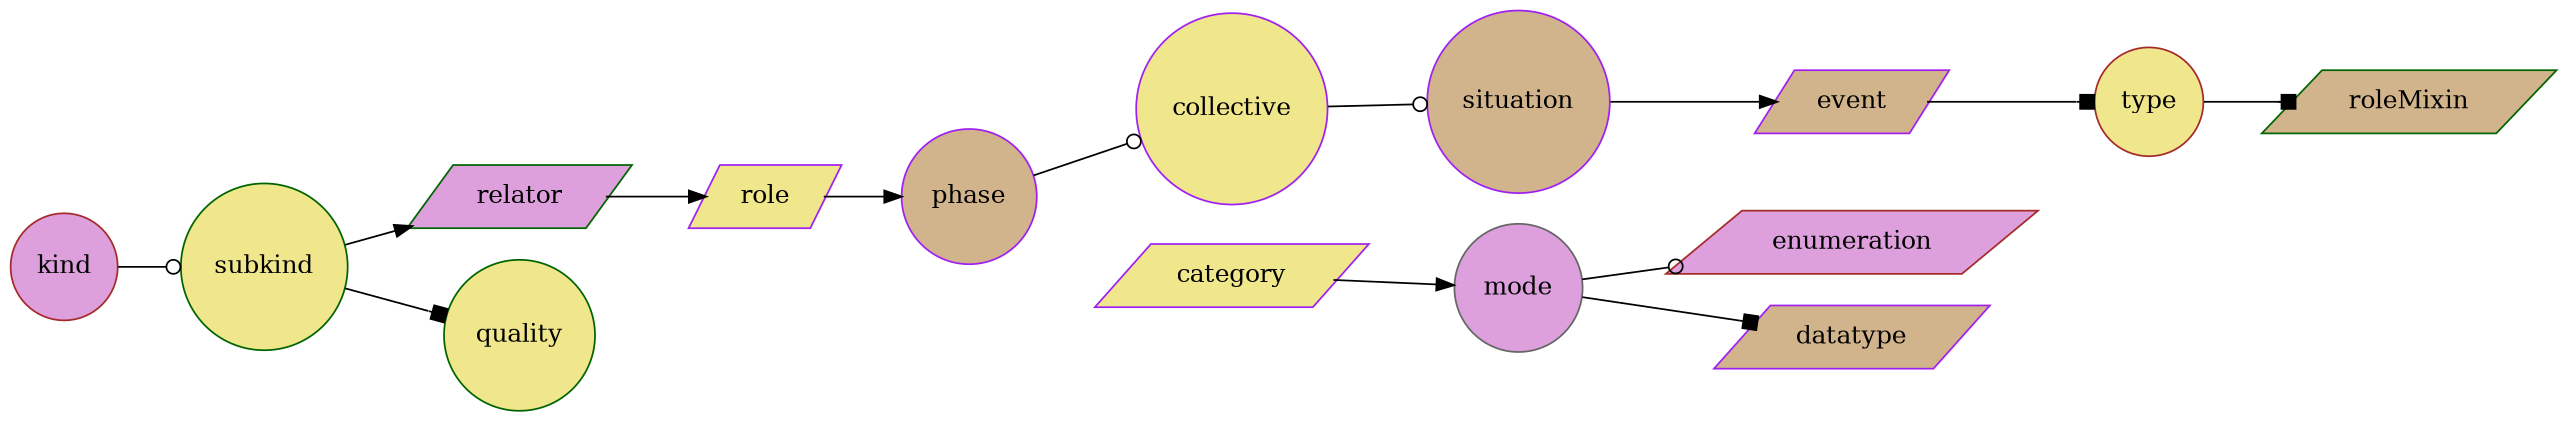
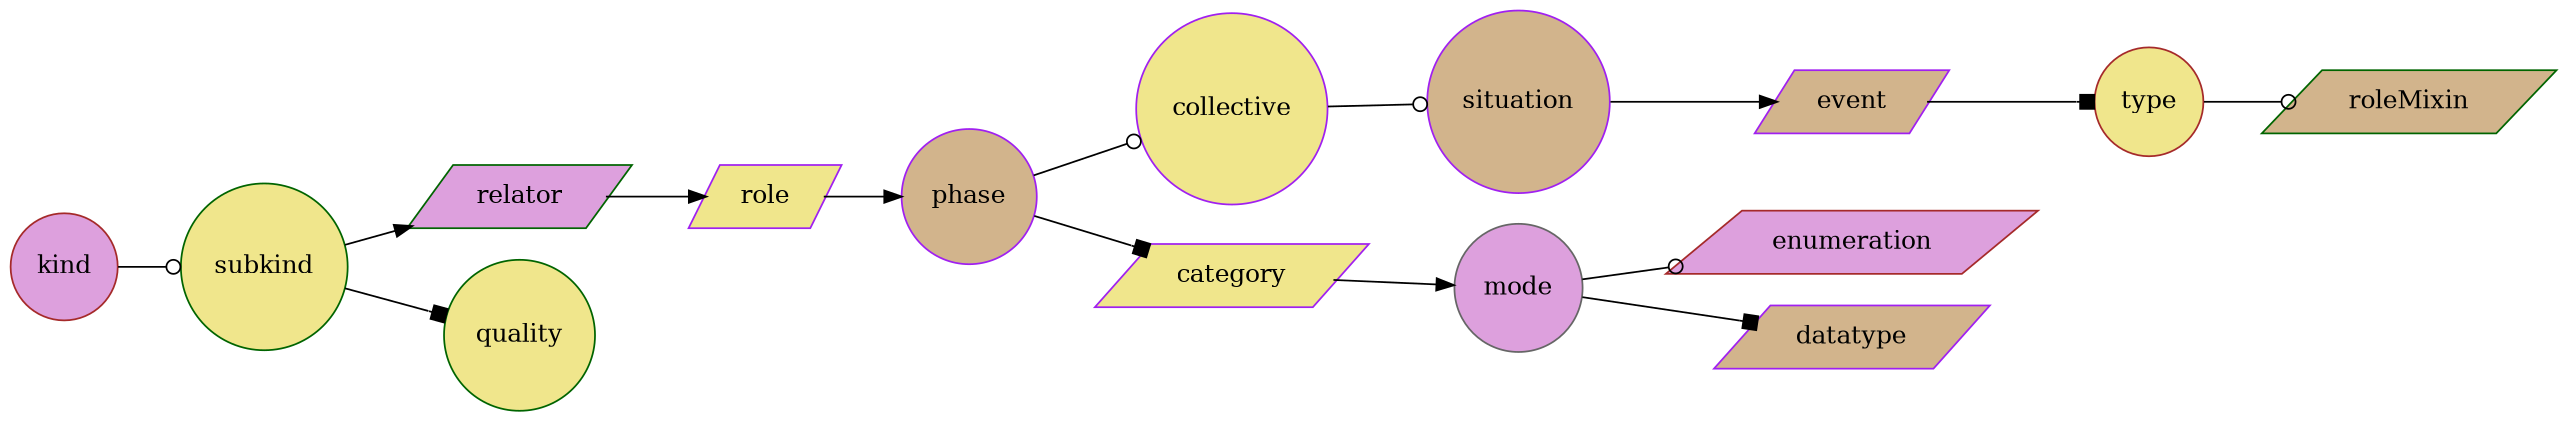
(2243, 102) -> (2243, 102)
none -> (1083, 231)
